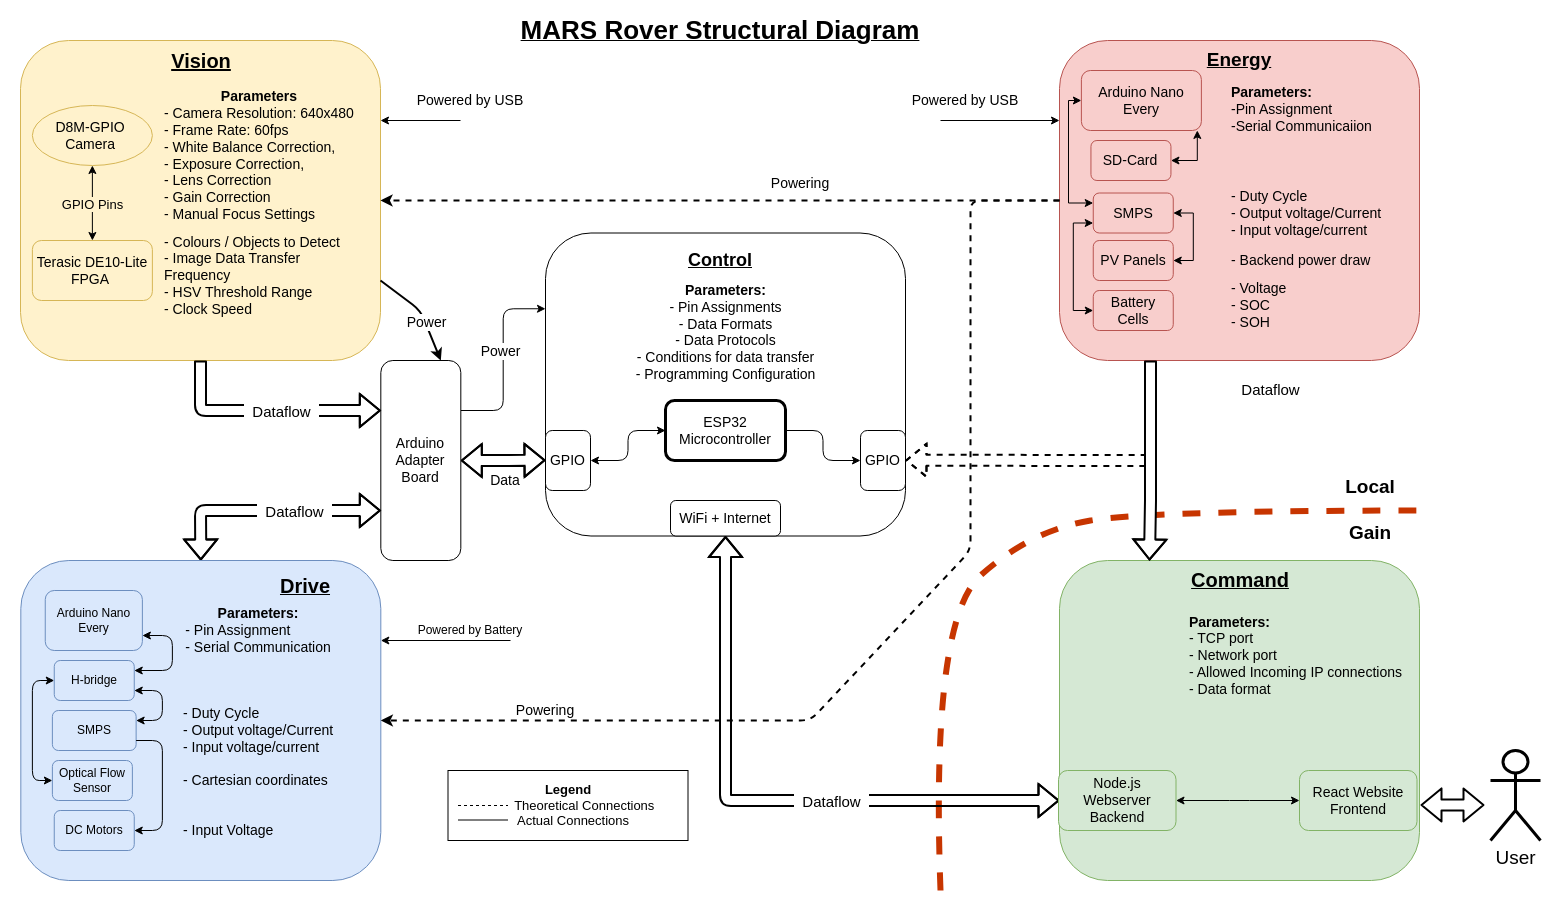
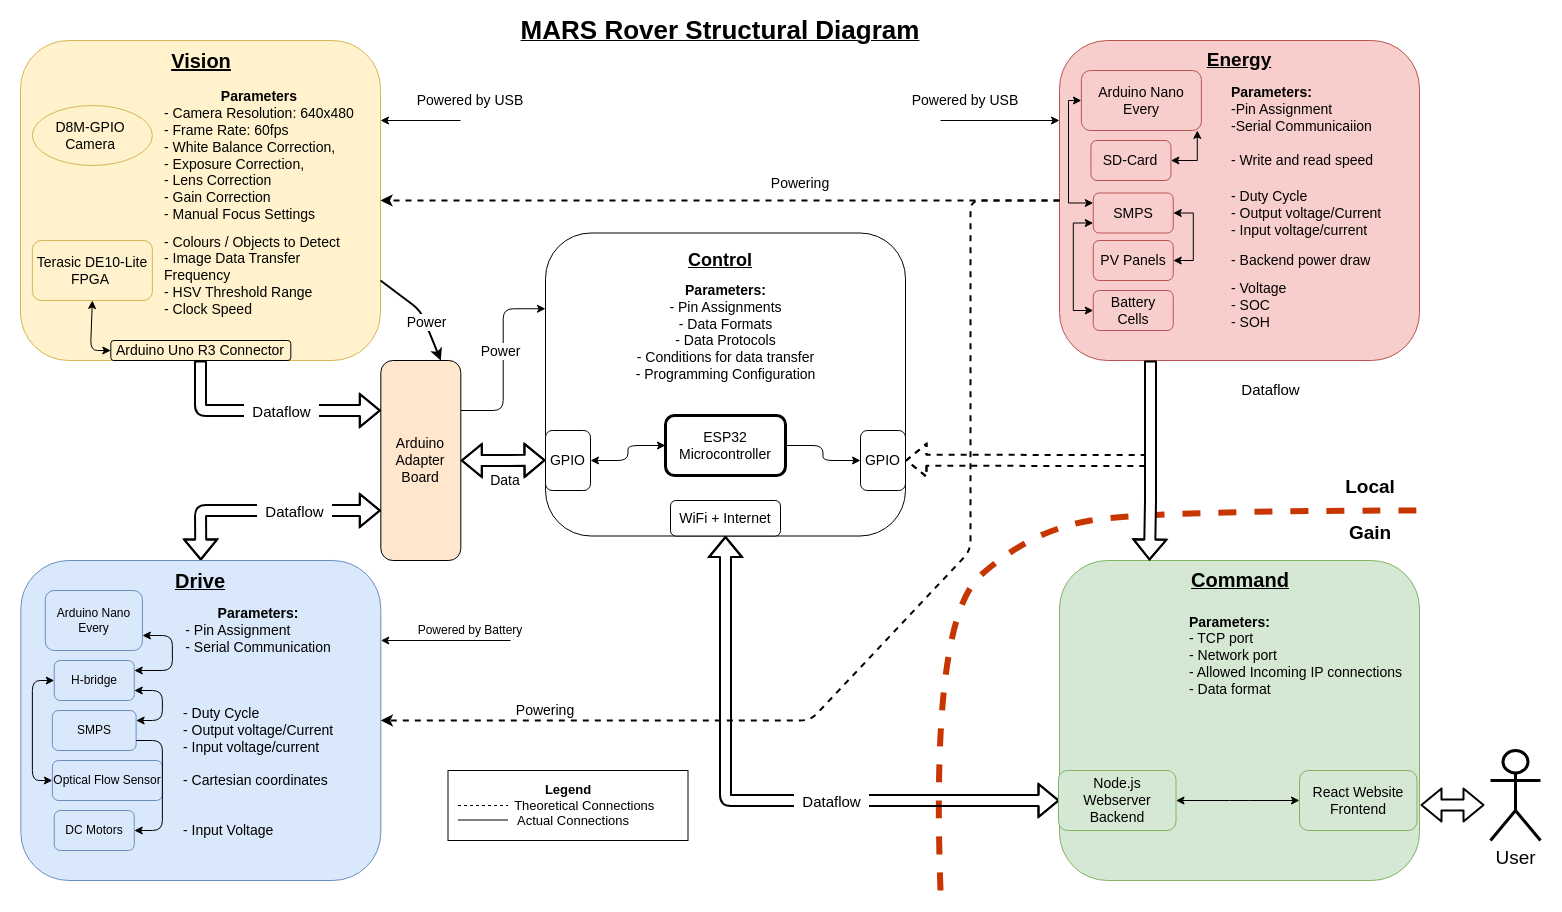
none -> (1320, 161)
(92, 203) -> none
none -> (91, 331)
none -> (201, 351)
(726, 431) -> (726, 446)
(421, 461) -> (421, 461)
(306, 586) -> (201, 581)
(92, 781) -> (107, 781)
